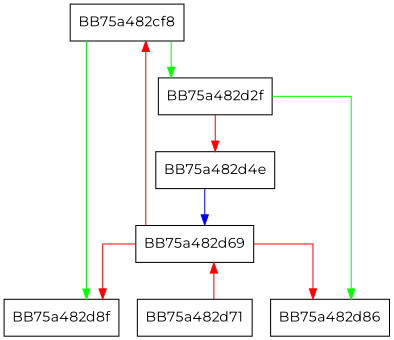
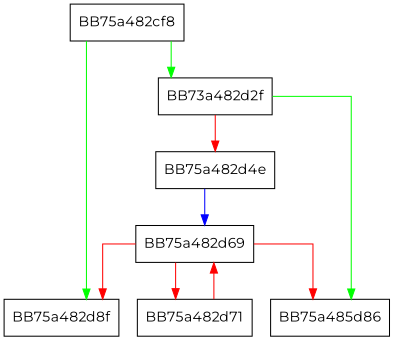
(215, 96) -> (215, 96)
(146, 138) -> (176, 276)
(330, 318) -> (330, 318)
